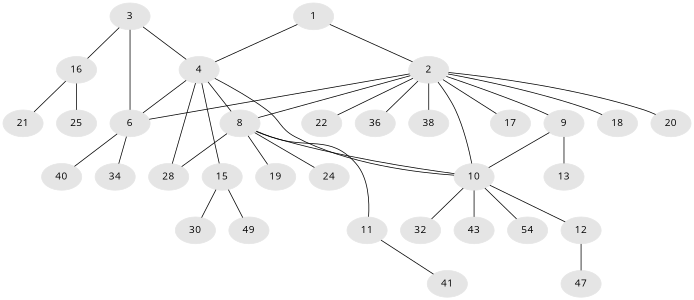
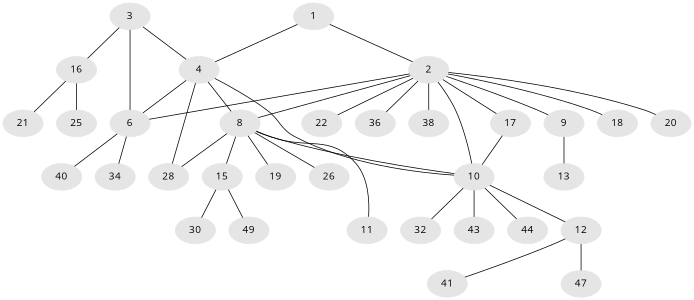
(210, 123) -> (231, 150)
(519, 150) -> (492, 150)
(329, 177) -> (329, 177)
(528, 230) -> (528, 230)
(407, 257) -> (516, 259)
